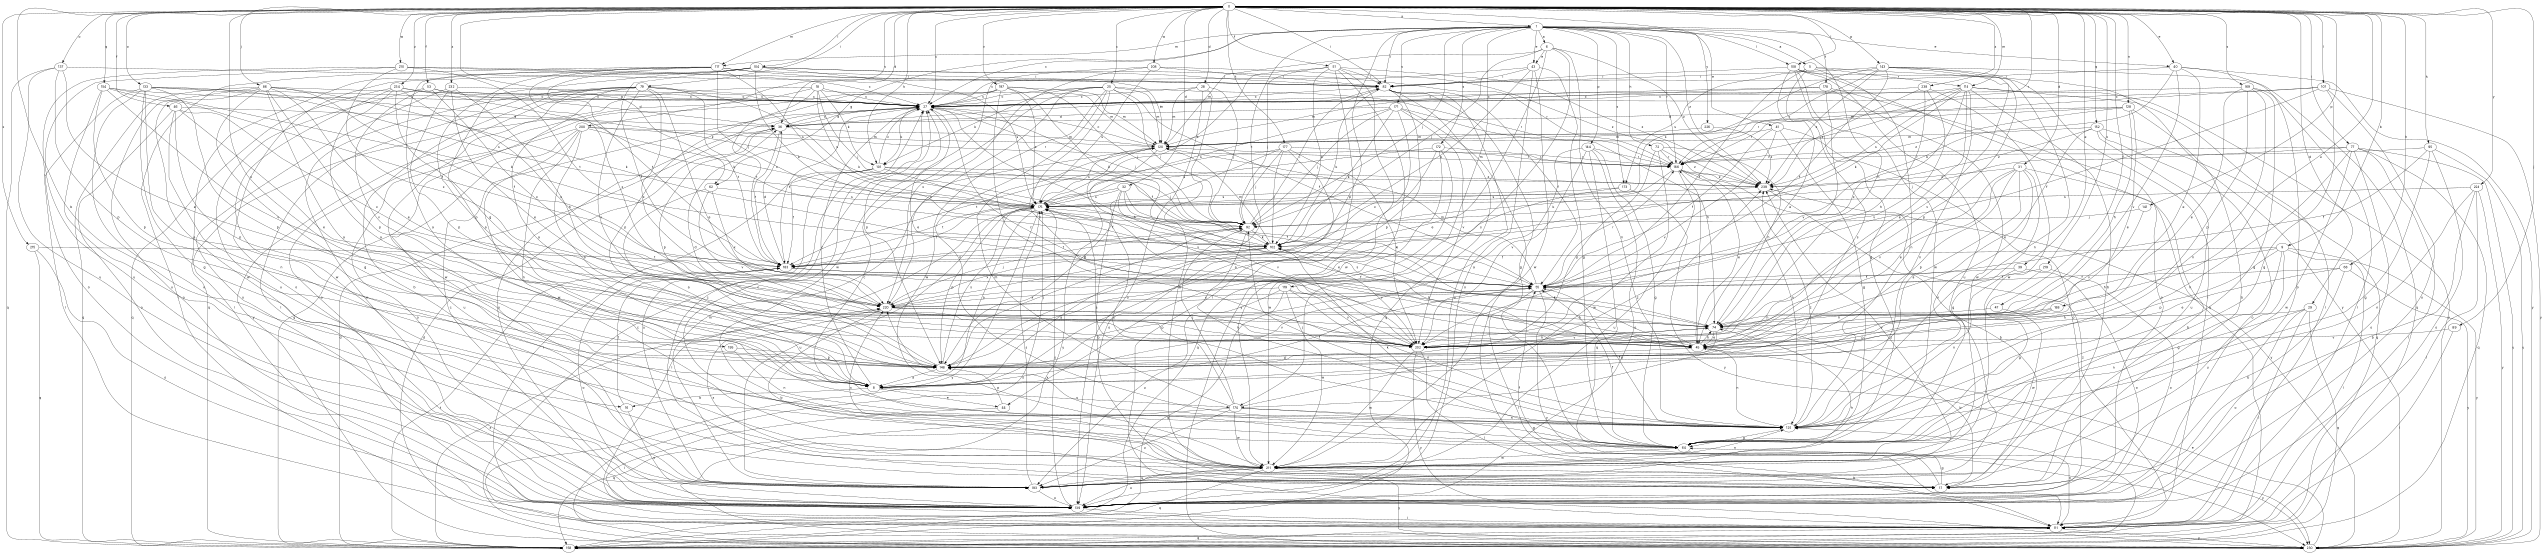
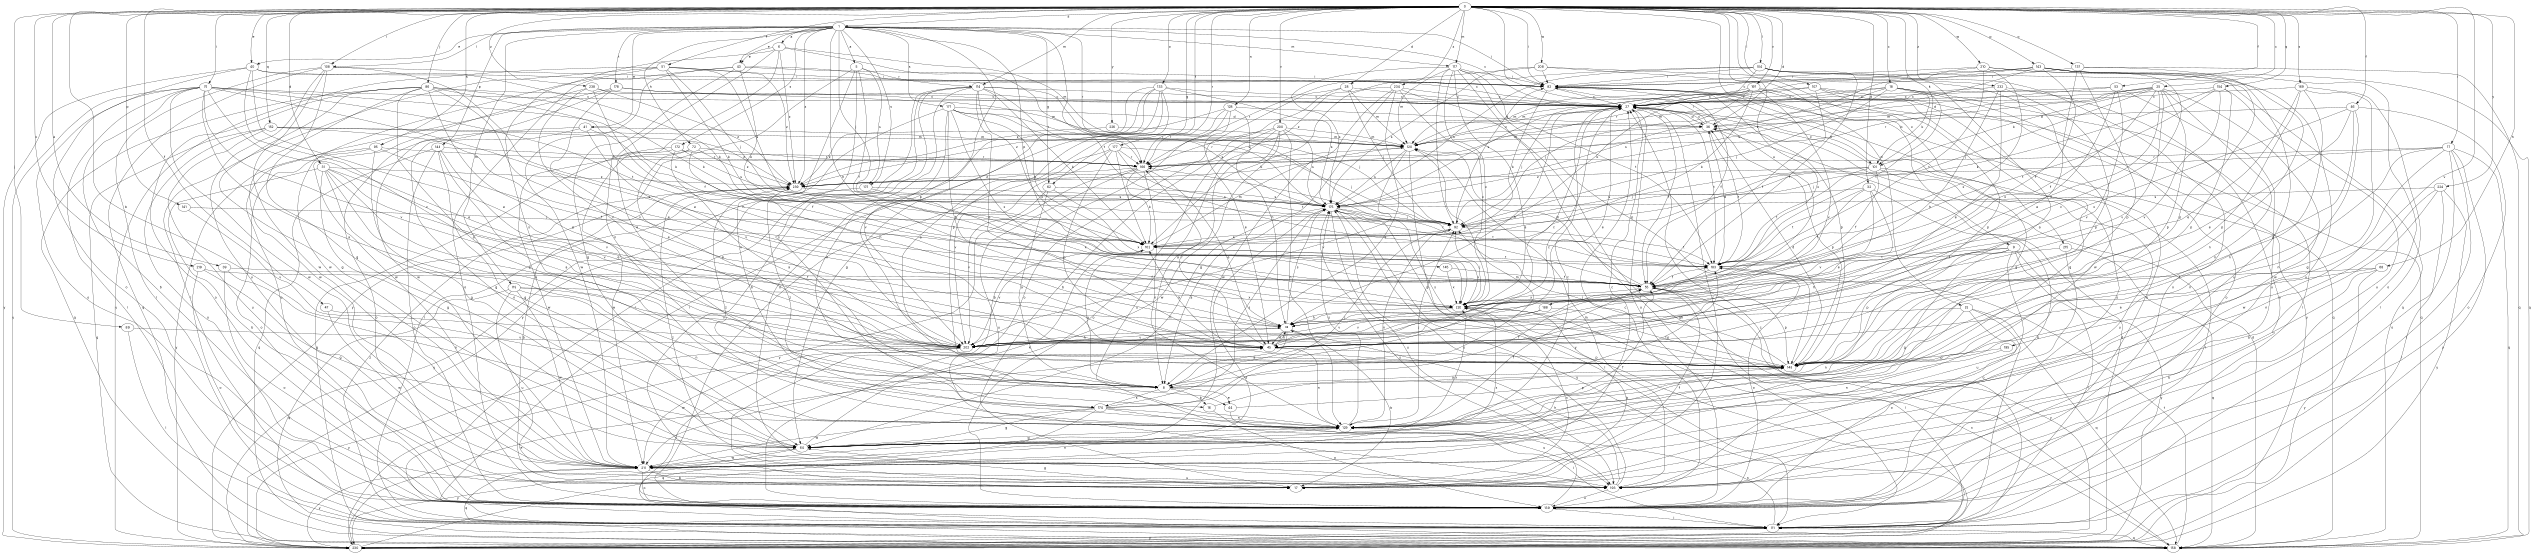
(1040, 13) -> (1710, 8)
none -> (1446, 267)
(856, 319) -> (1162, 325)
